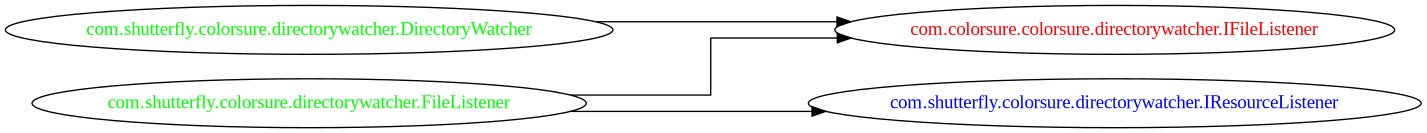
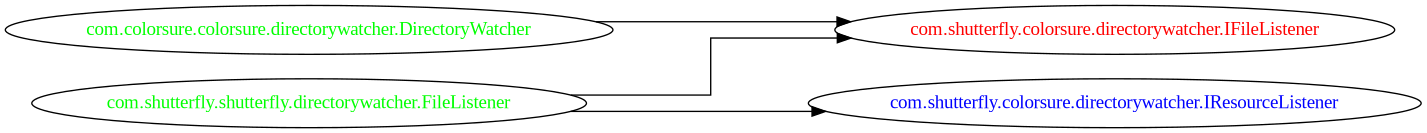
(309, 30) -> (309, 30)
(1115, 30) -> (1115, 30)
(309, 103) -> (309, 103)
